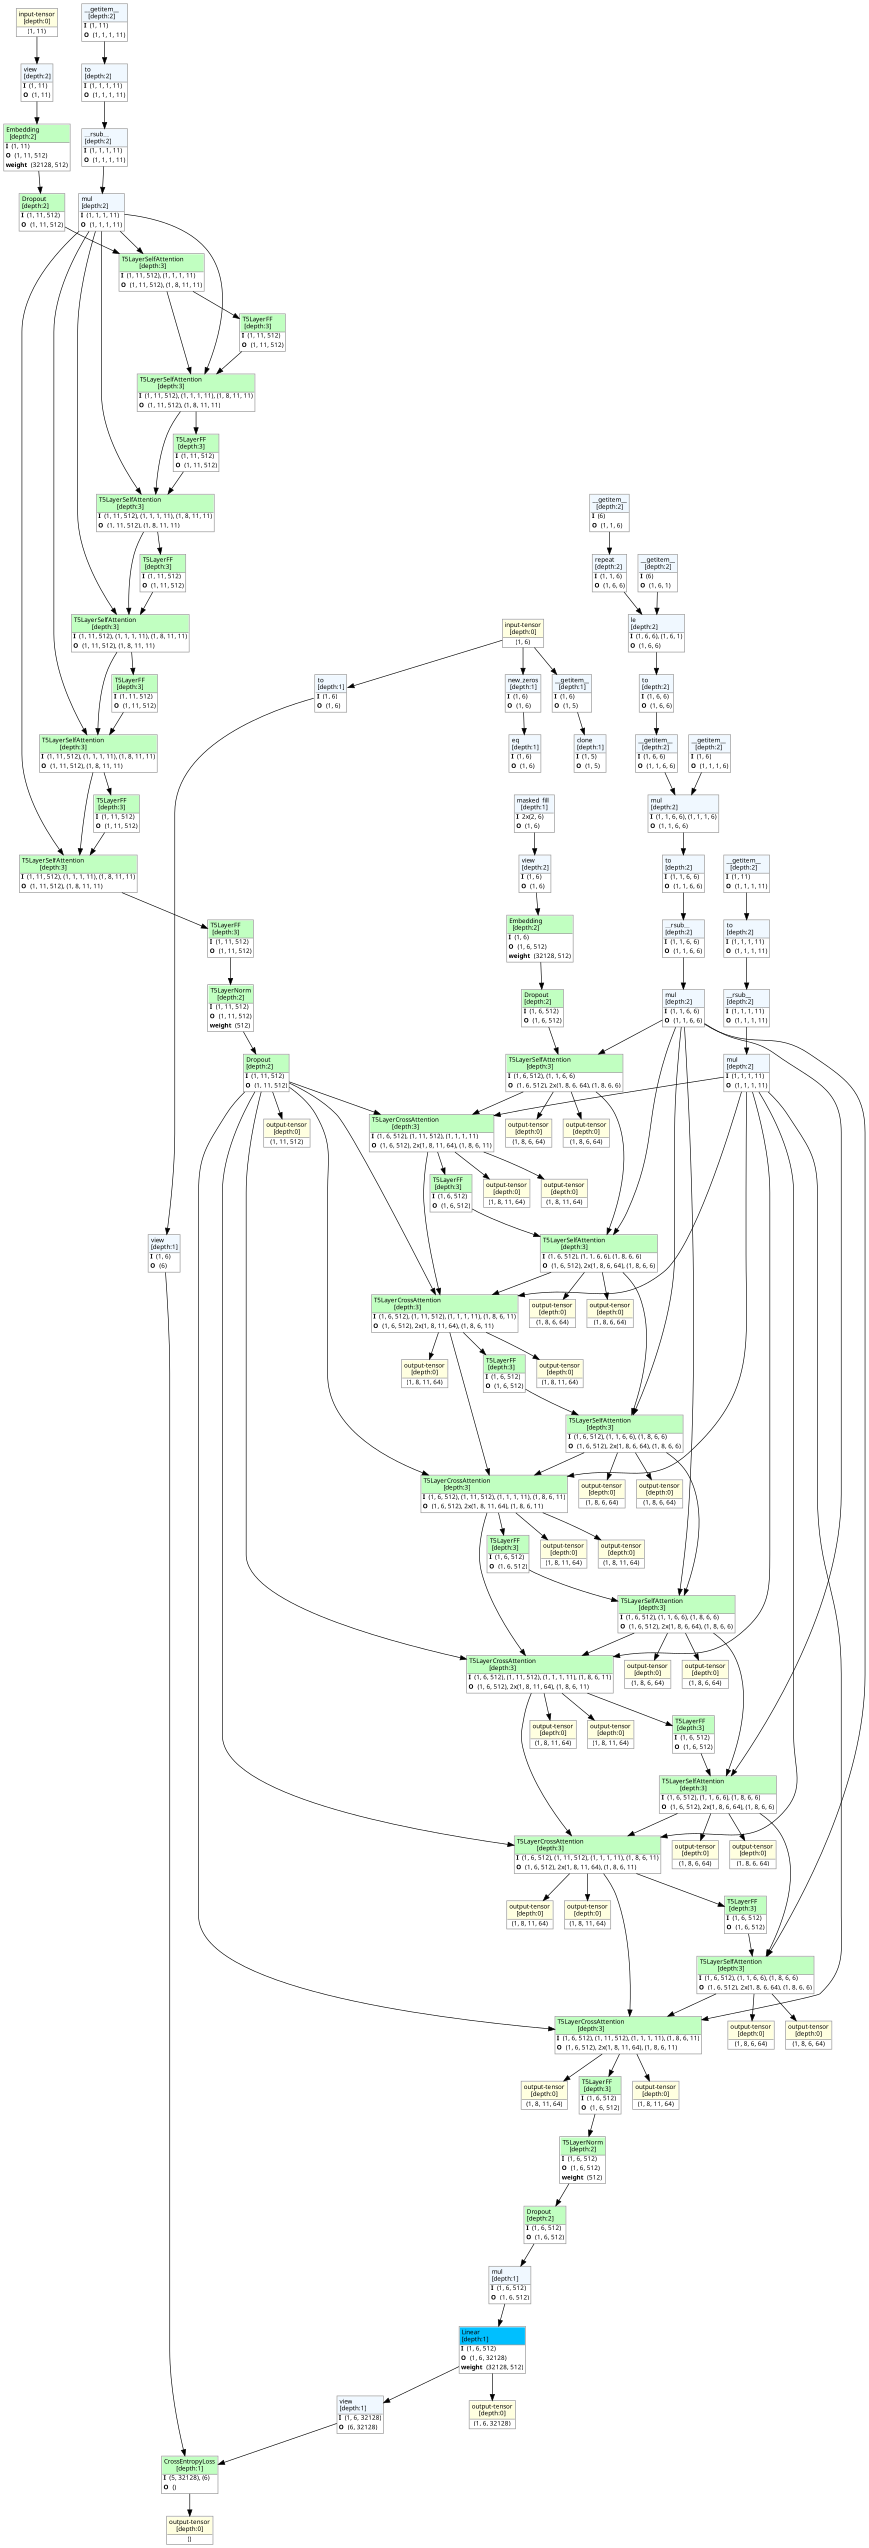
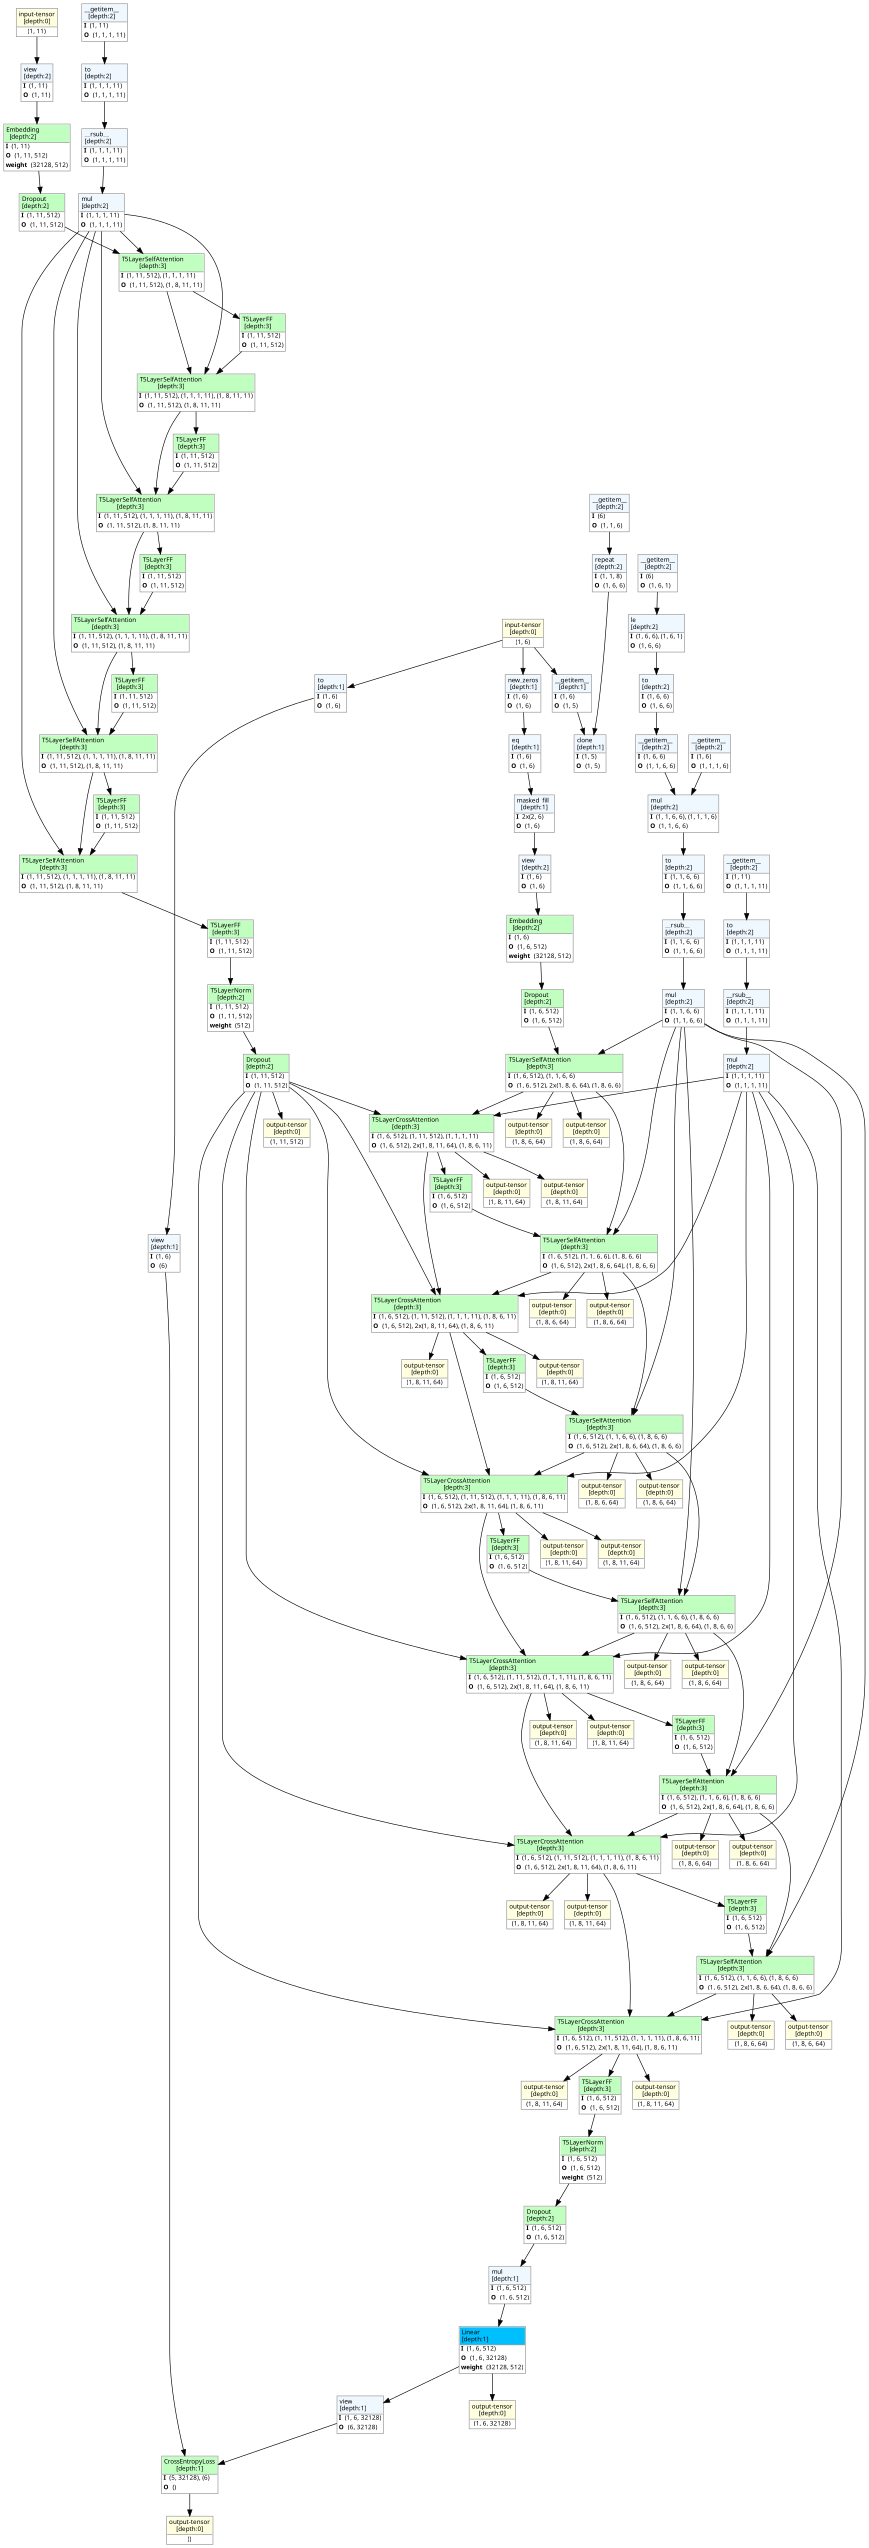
(609, 576) -> (609, 576)
(631, 601) -> (603, 660)
none -> (529, 780)
